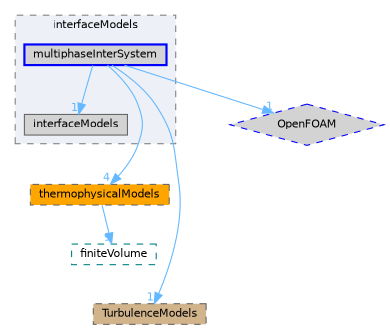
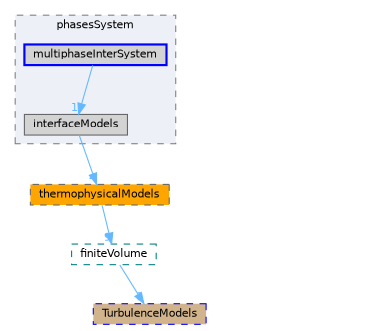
(95, 25) -> (95, 25)
(142, 118) -> (86, 155)
(307, 125) -> none
(177, 169) -> (129, 280)
(150, 314) -> (150, 314)
